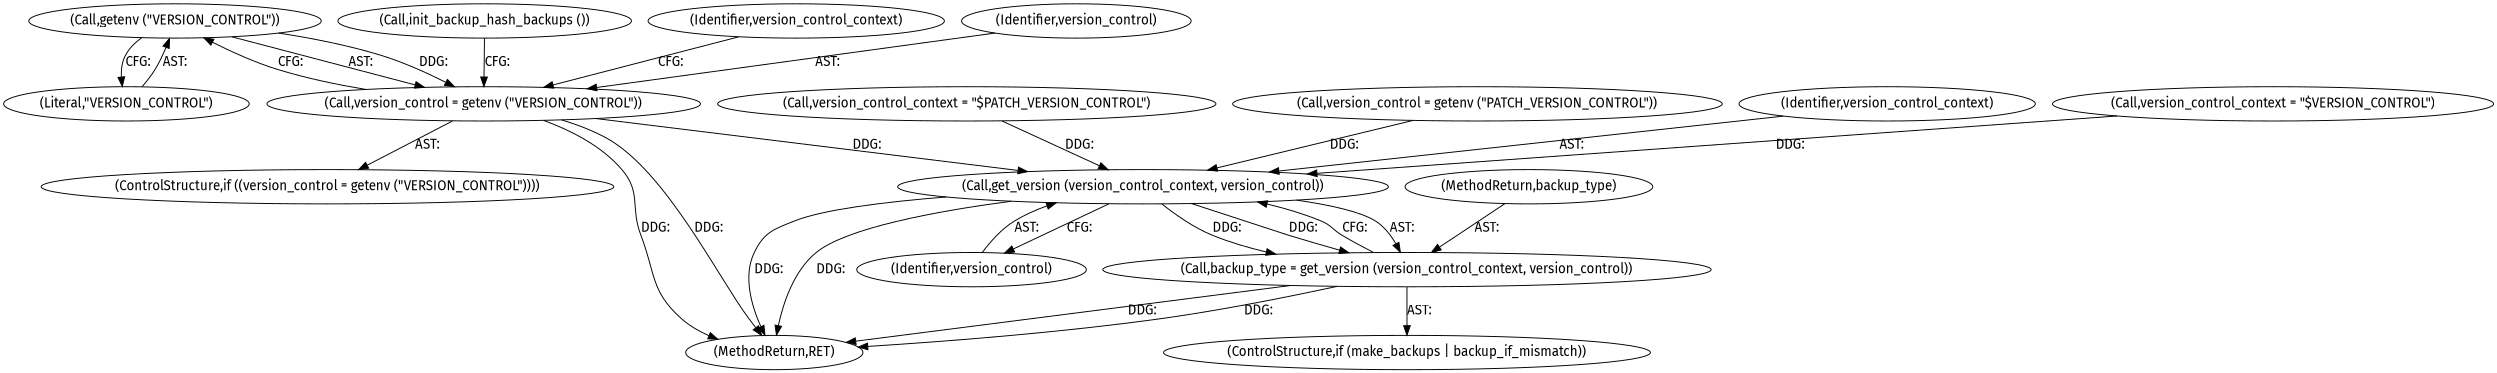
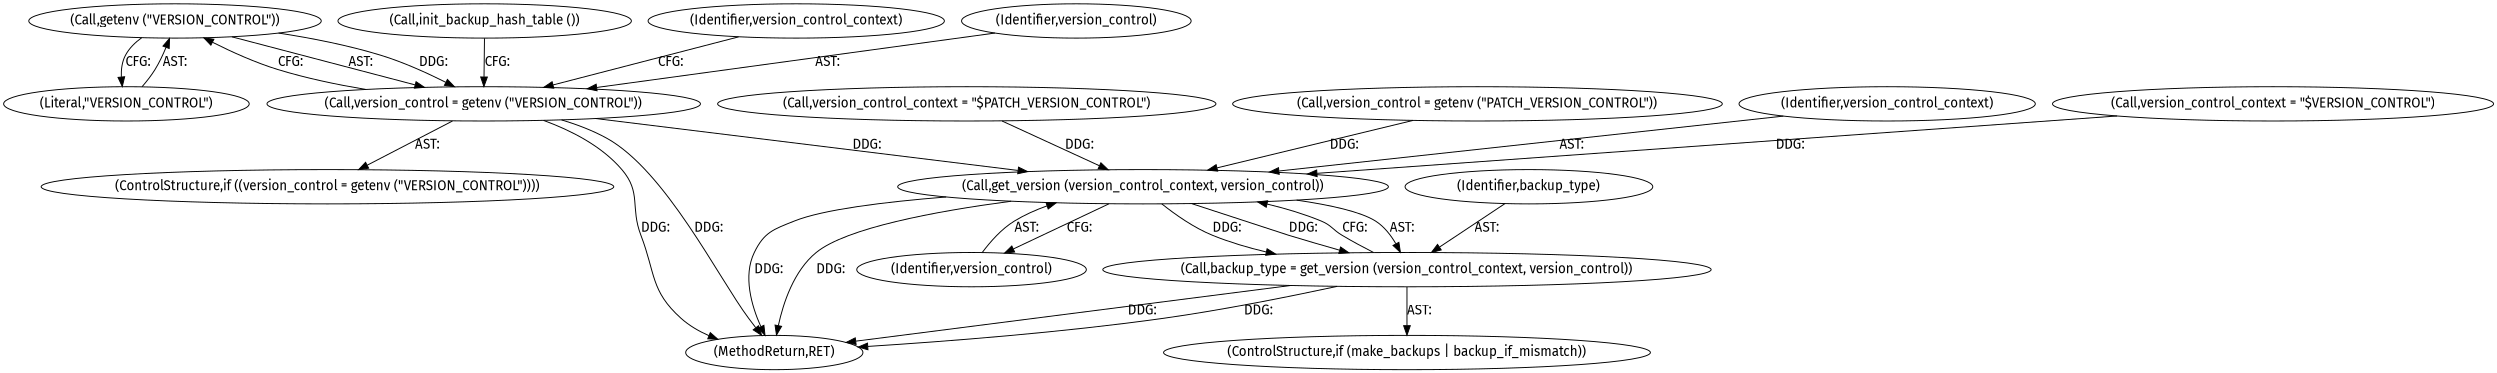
(485, 21) -> (485, 21)
(1529, 187) -> (1529, 187)
